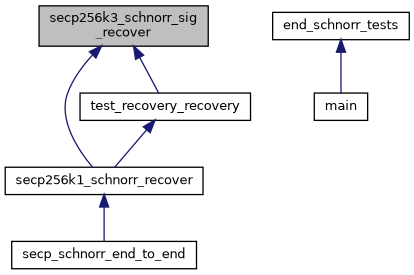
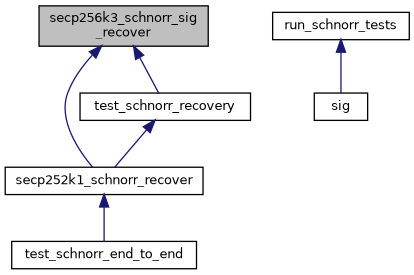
(341, 26) -> (341, 26)
(165, 107) -> (165, 107)
(341, 107) -> (341, 107)
(104, 181) -> (104, 181)
(104, 255) -> (104, 255)
